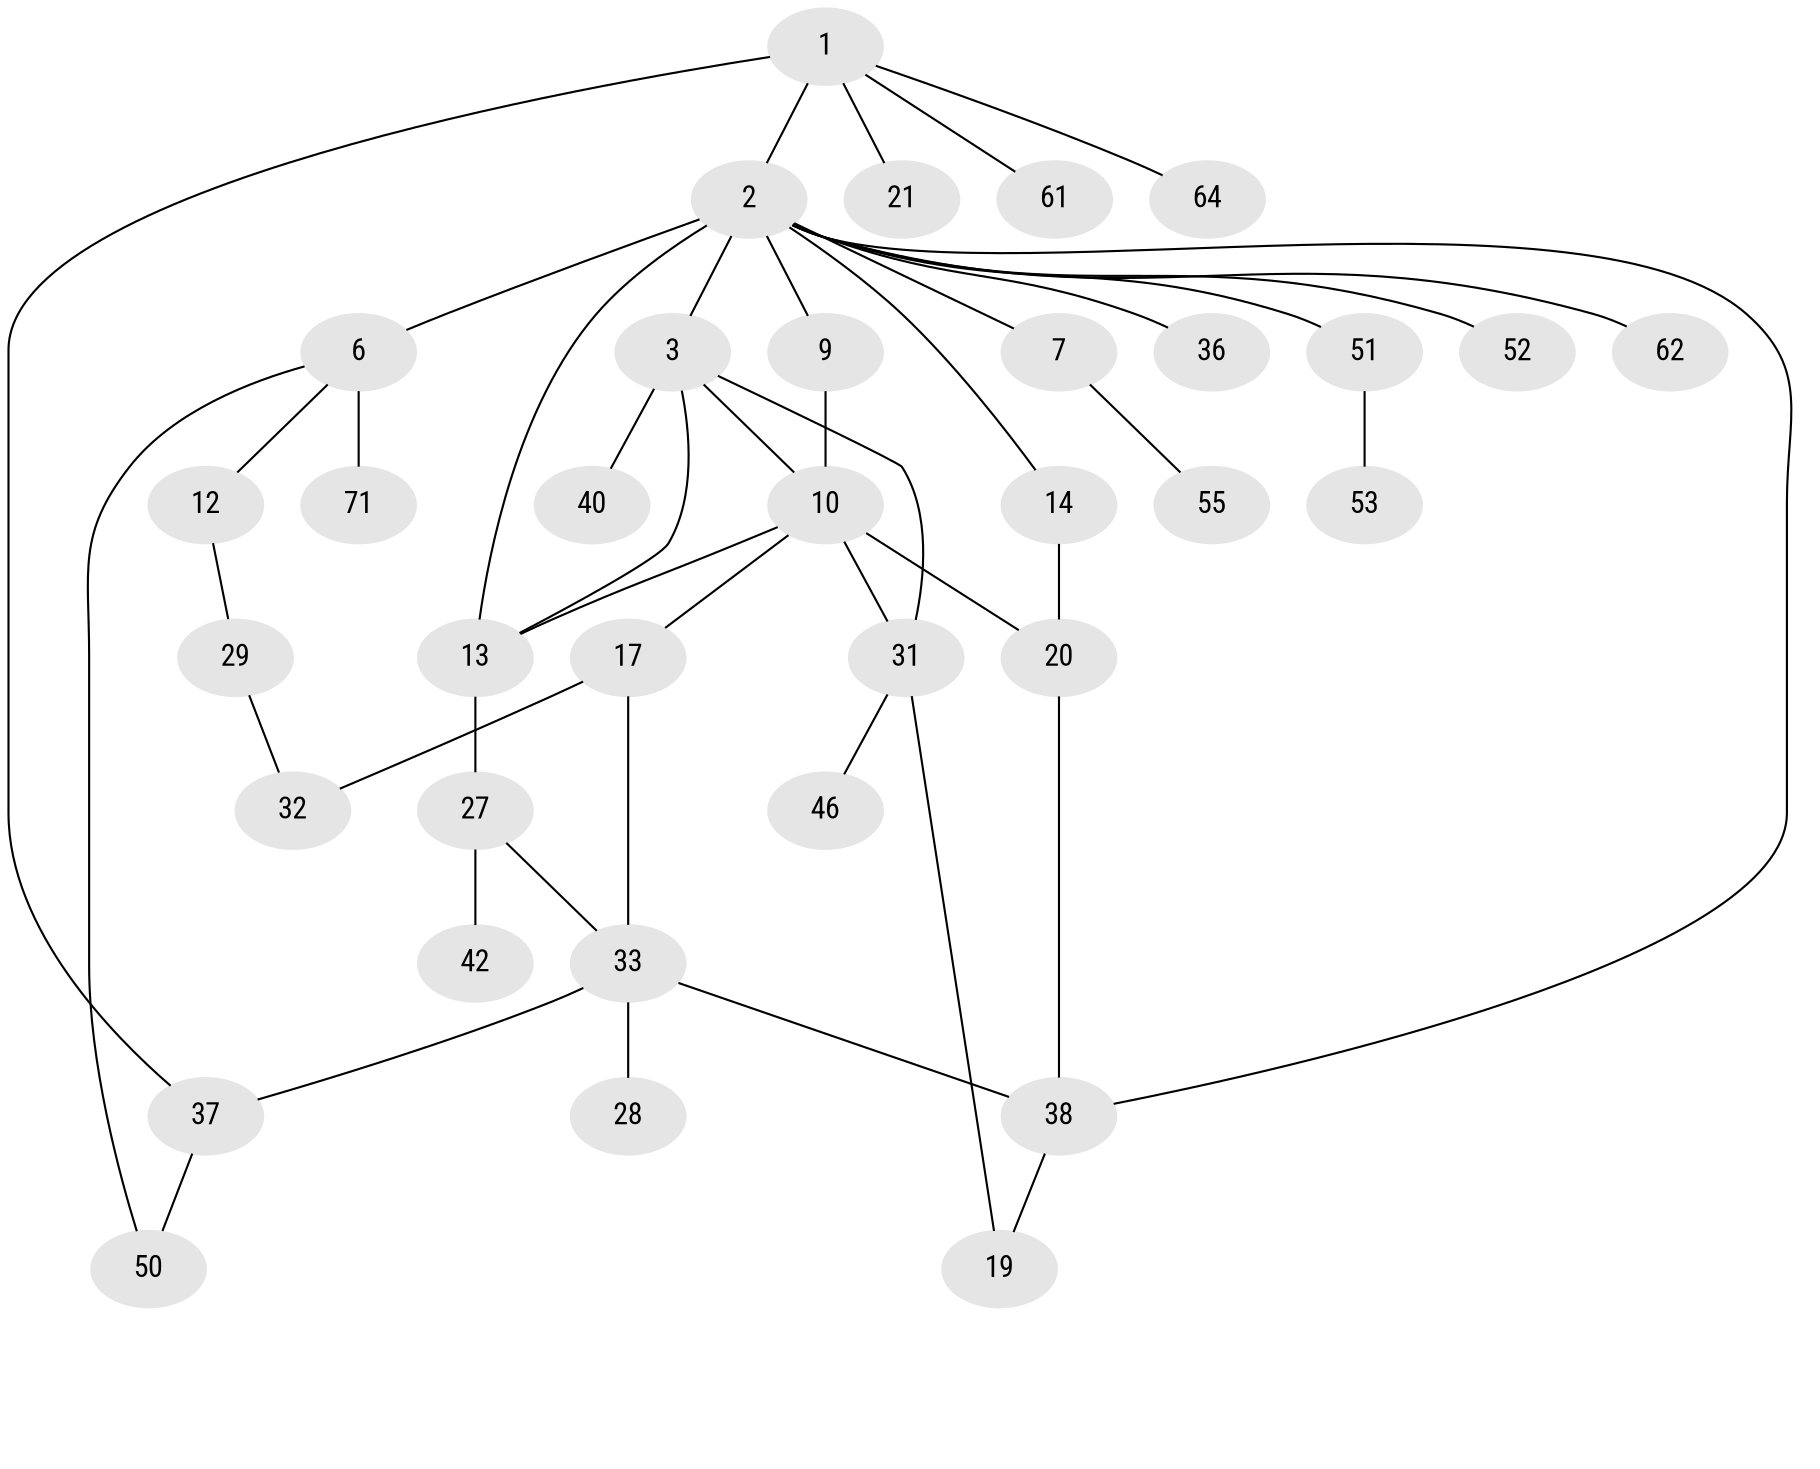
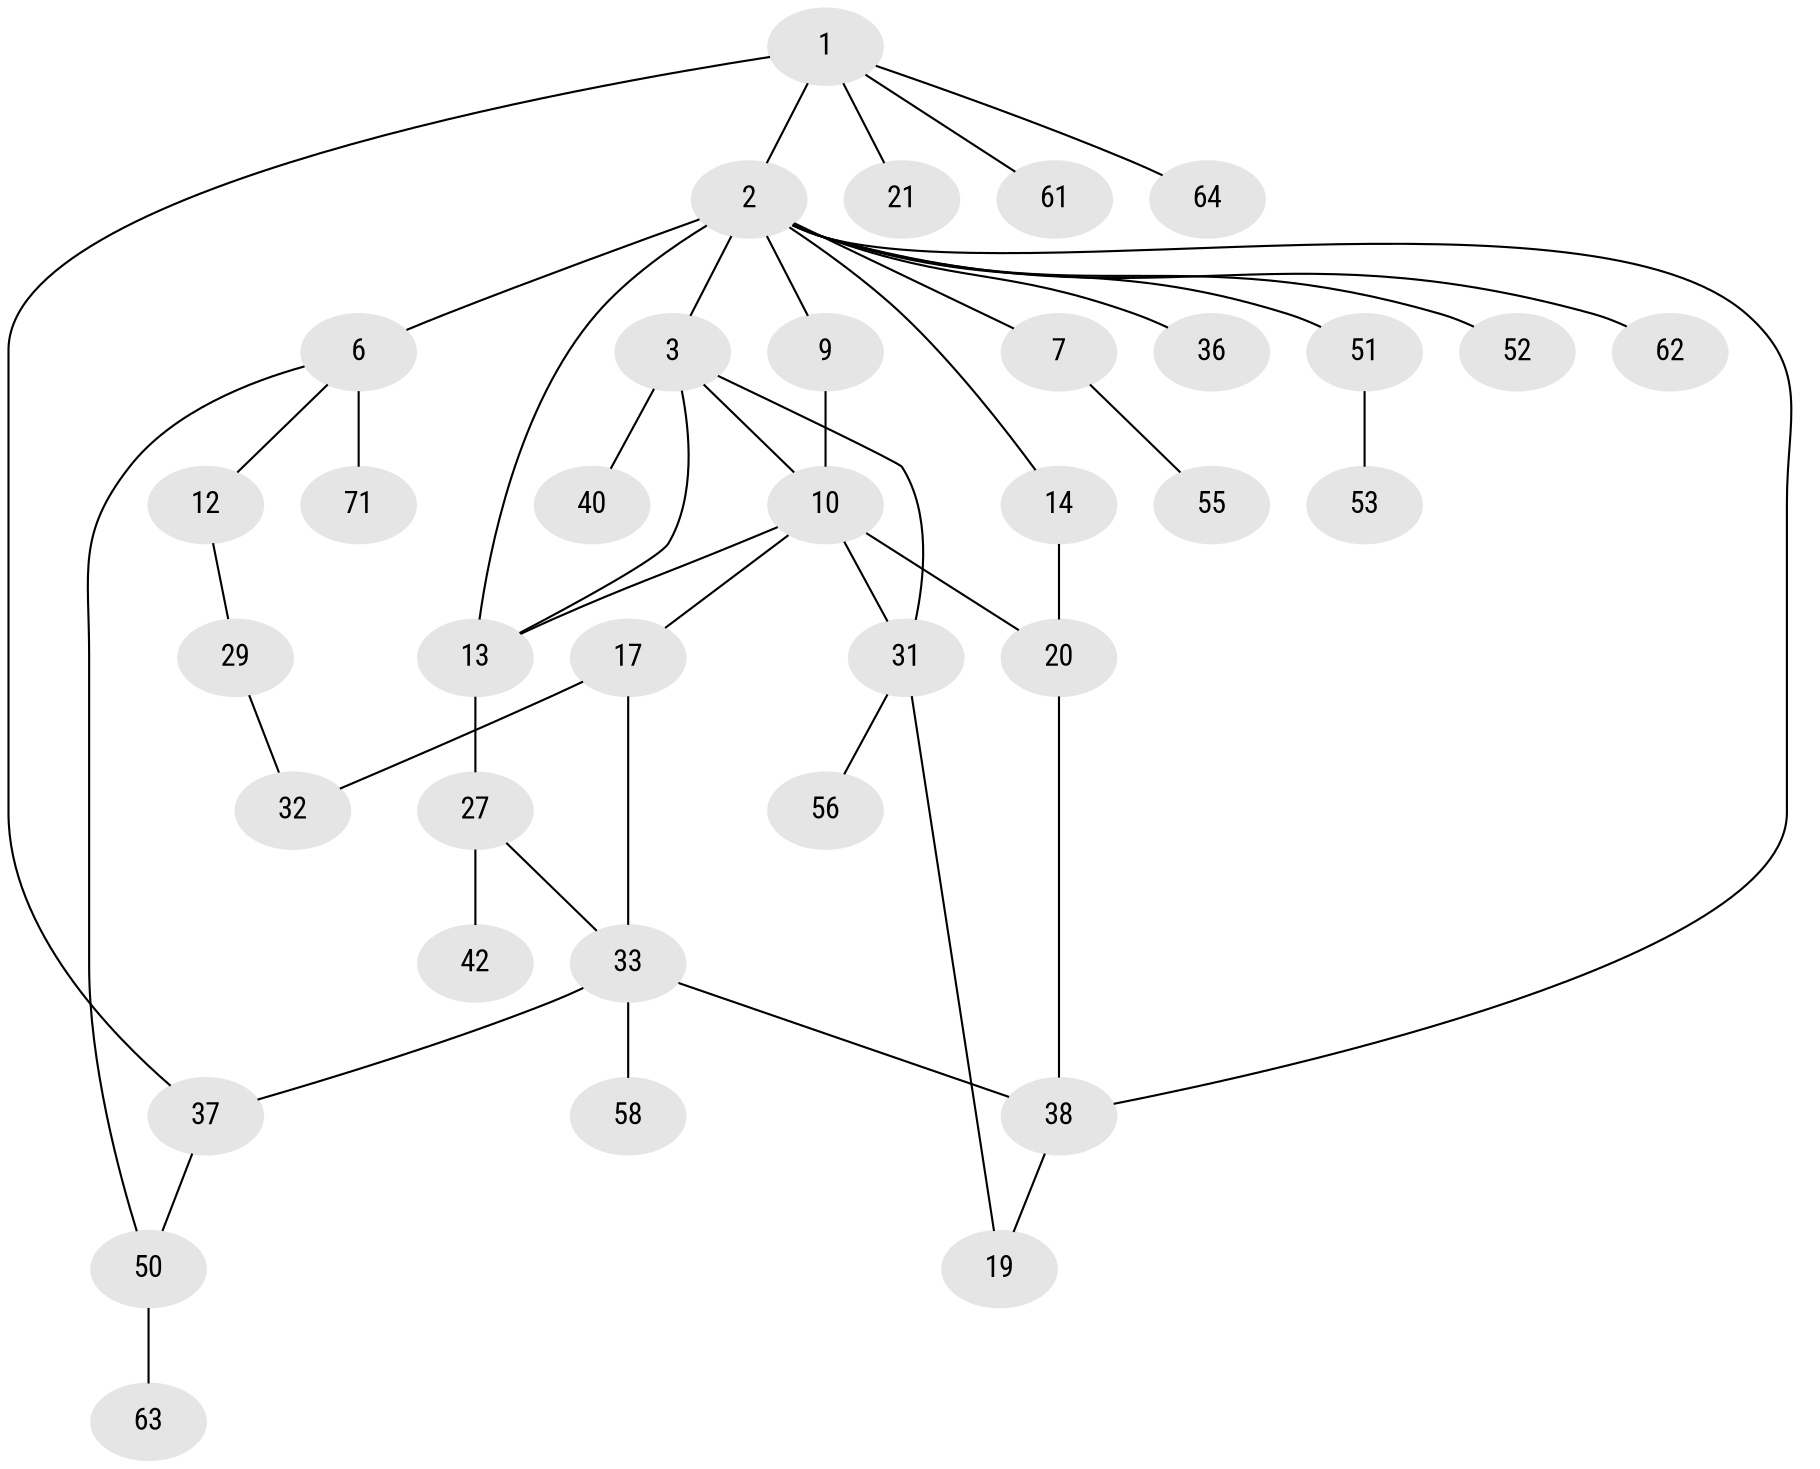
(826, 811) -> (826, 811)
(628, 1116) -> (628, 1116)
none -> (149, 1422)
